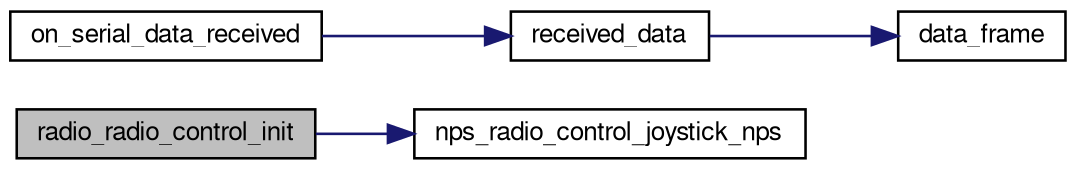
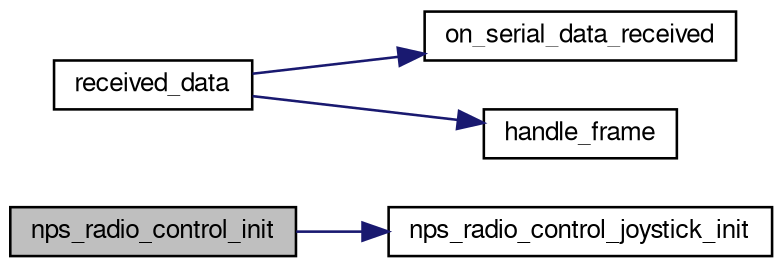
(403, 36) -> (325, 65)
(982, 36) -> (580, 134)
(166, 134) -> (153, 232)
(610, 134) -> (580, 232)
